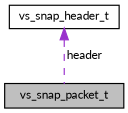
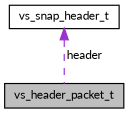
(64, 96) -> (64, 96)
